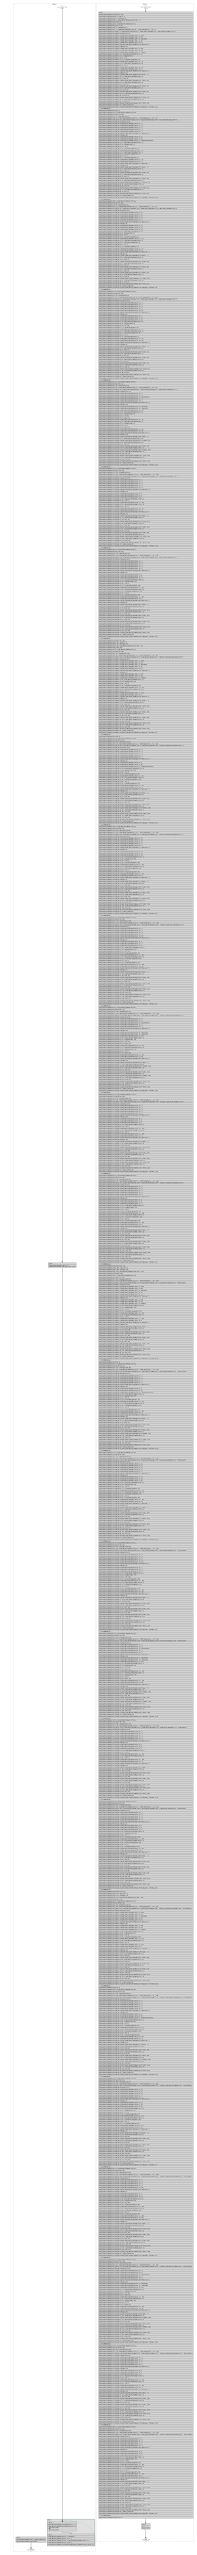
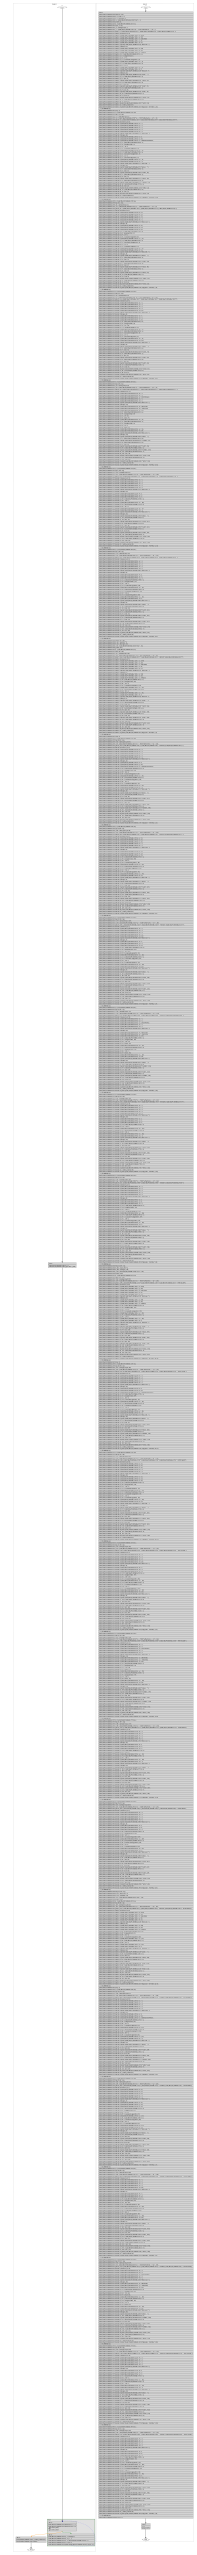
none -> (48, 2534)
